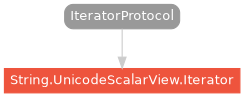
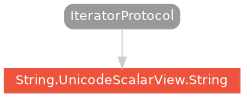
(122, 81) -> (122, 81)
